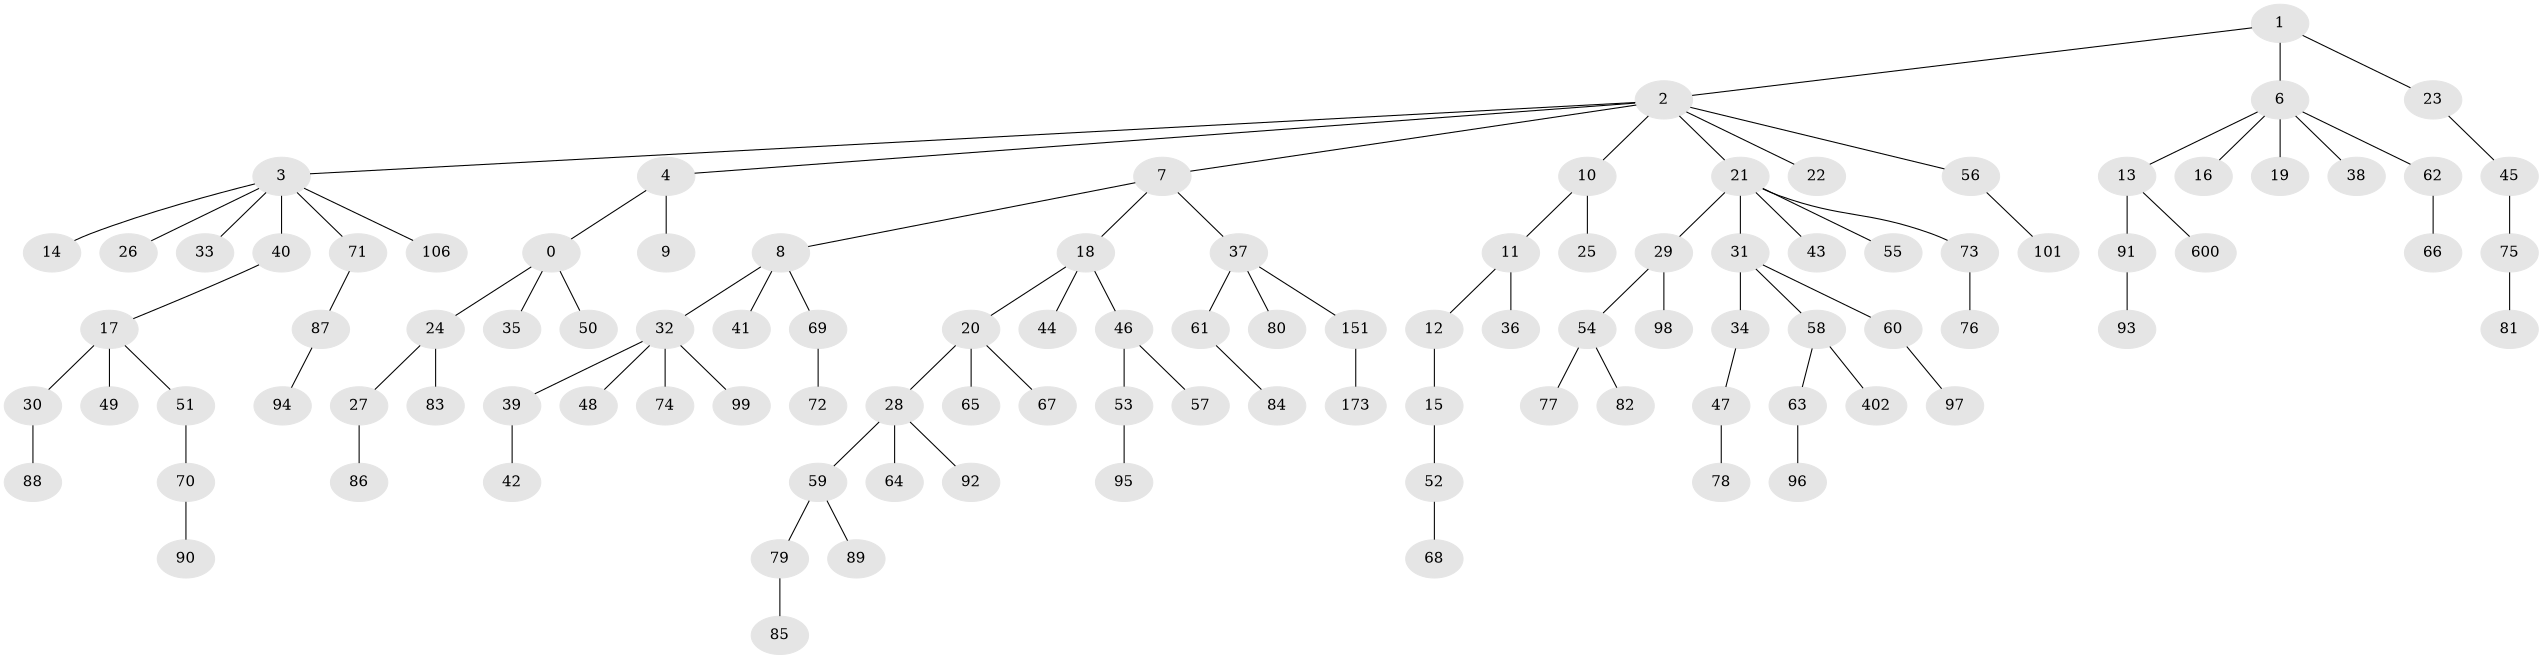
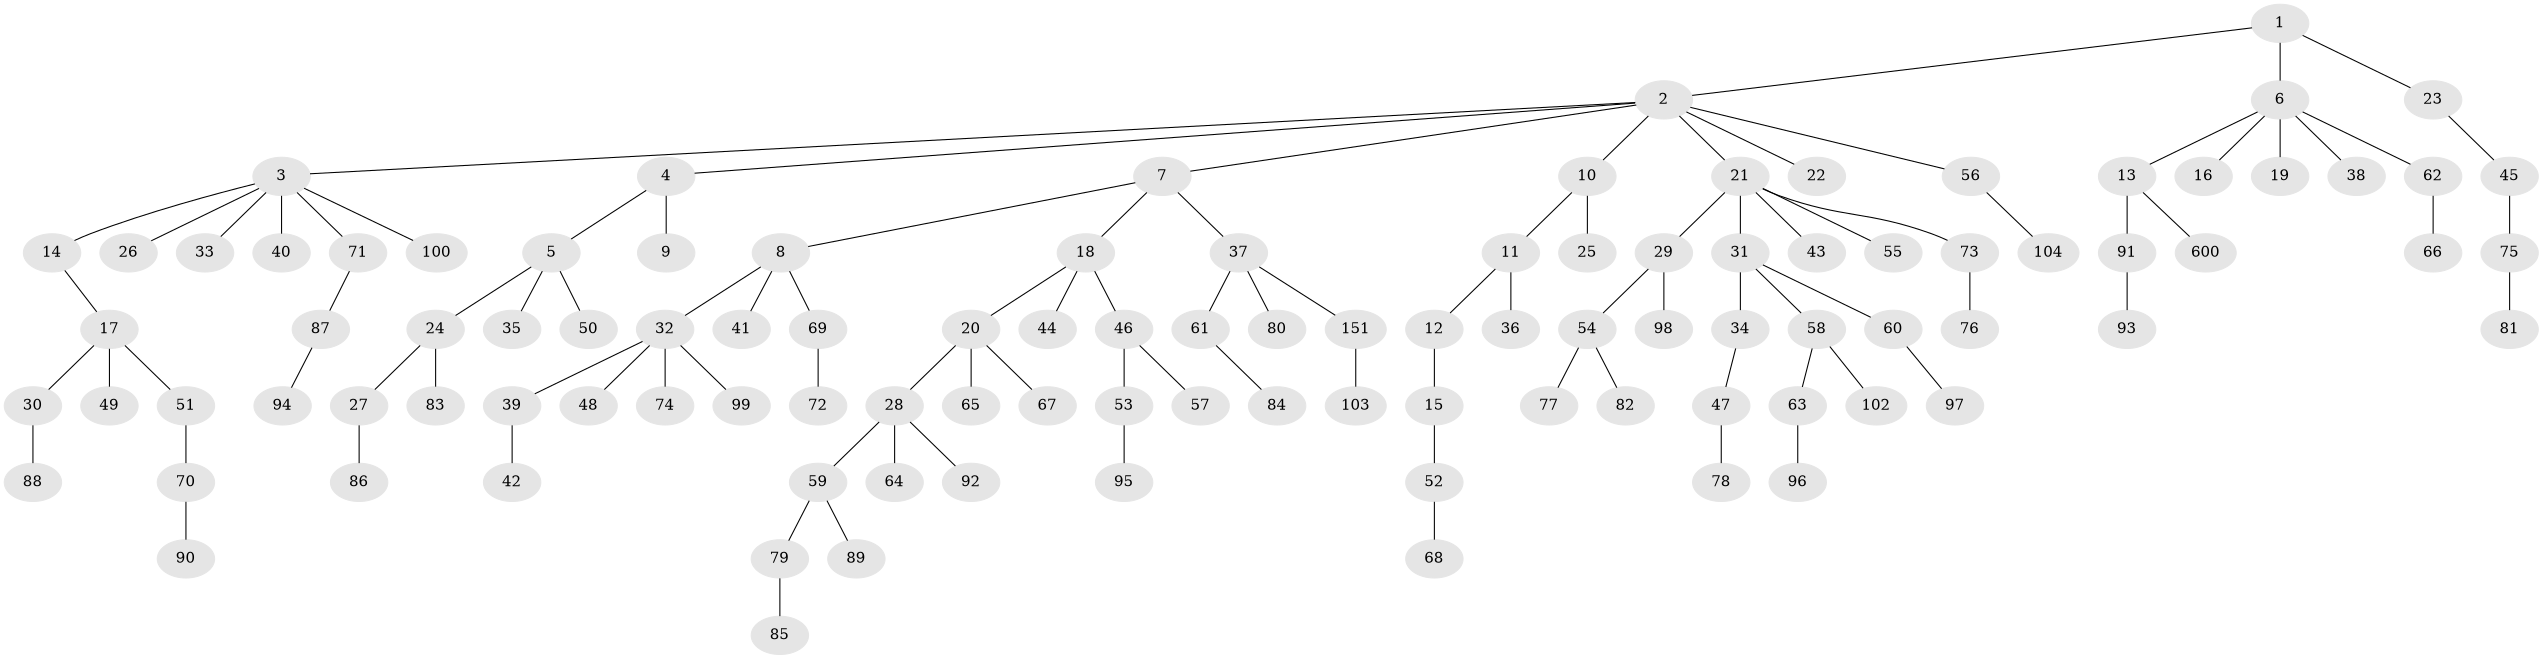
(437, 253) -> (437, 253)
(551, 253) -> (551, 253)
(2048, 253) -> (2048, 253)
(196, 292) -> (81, 291)
(1356, 406) -> (1356, 406)
(1876, 406) -> (1876, 406)
